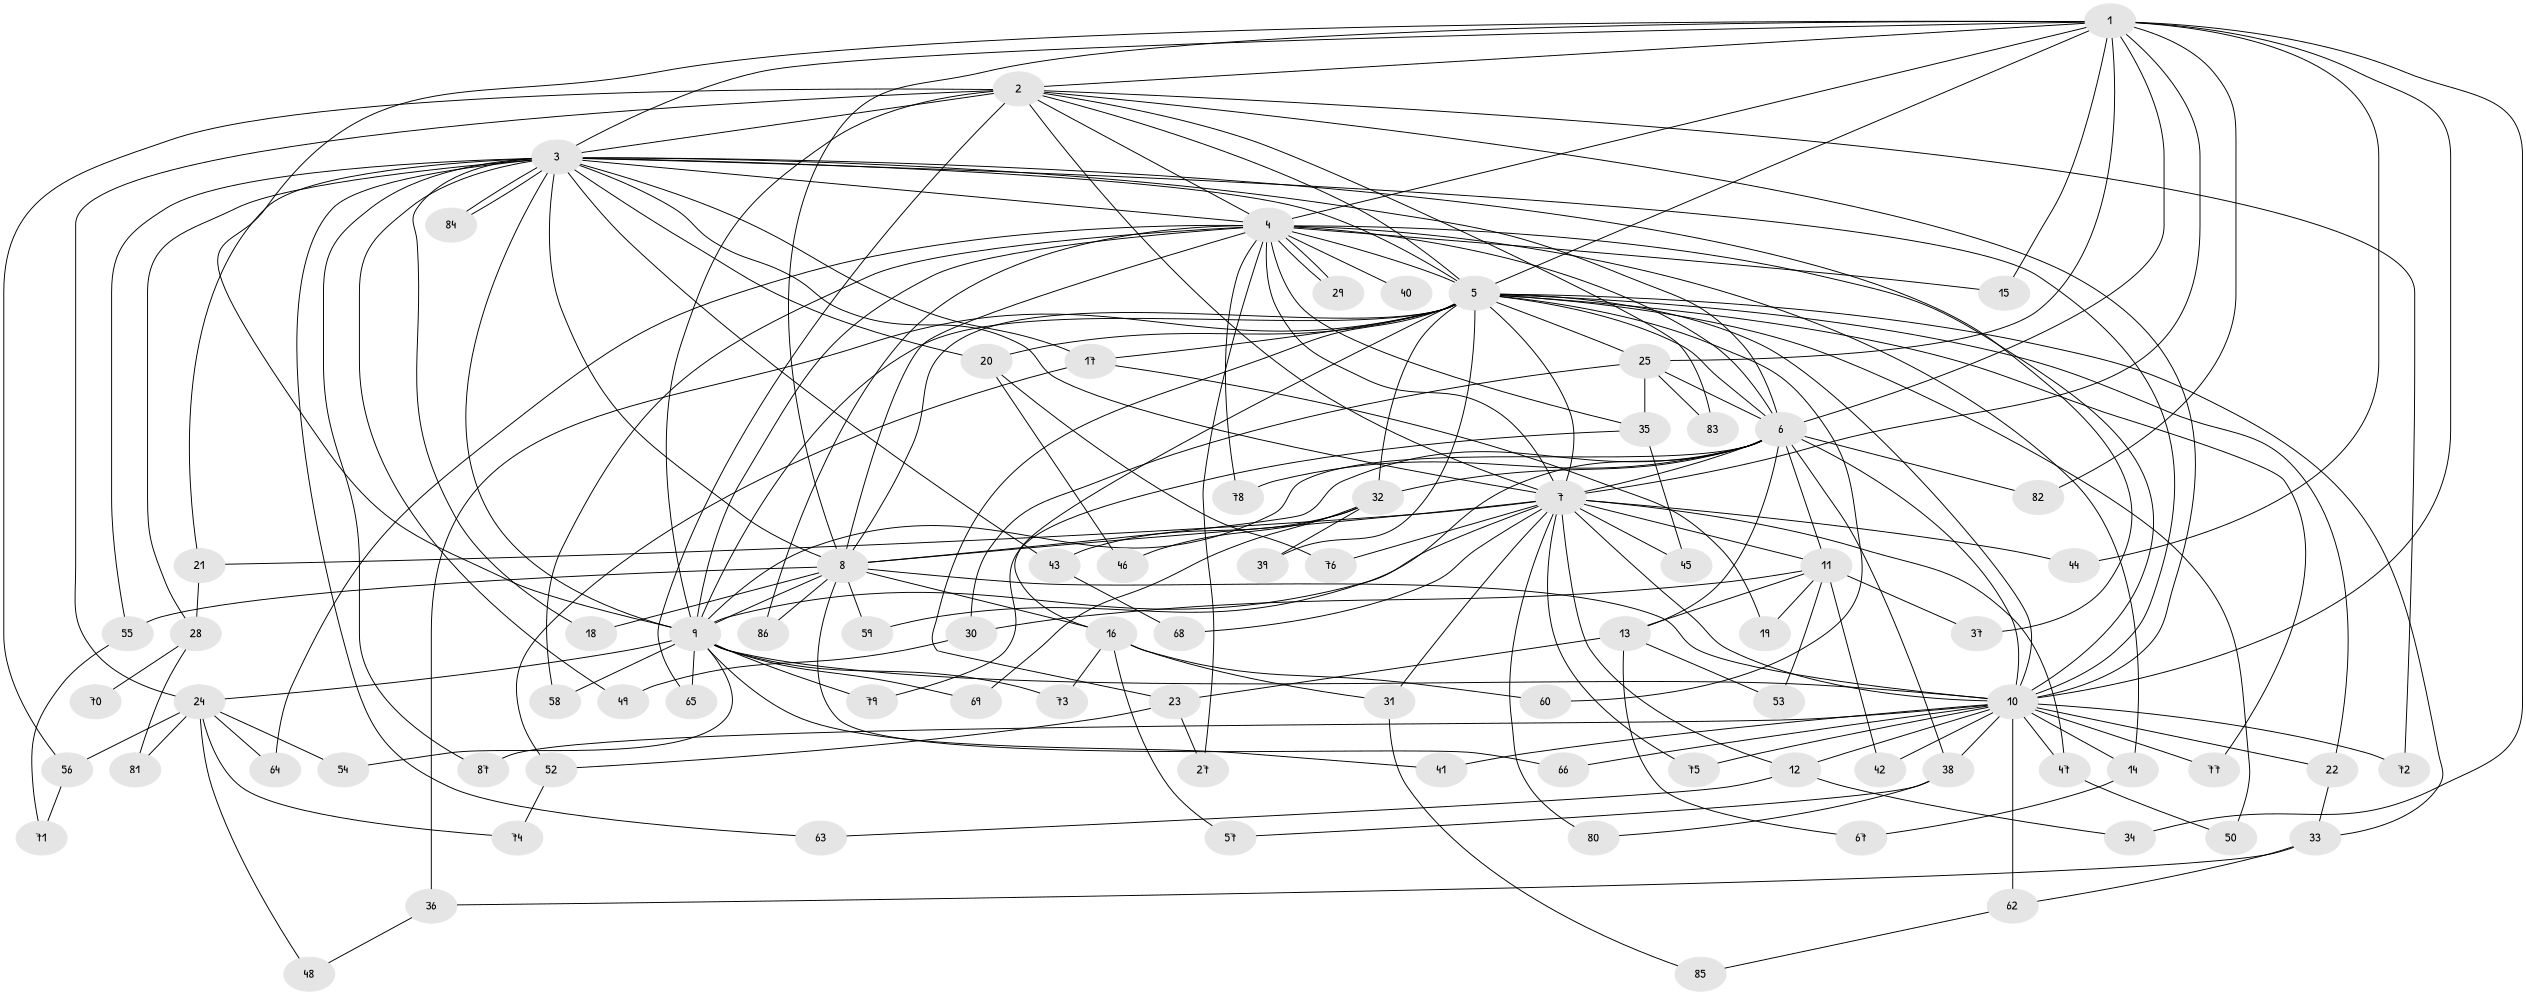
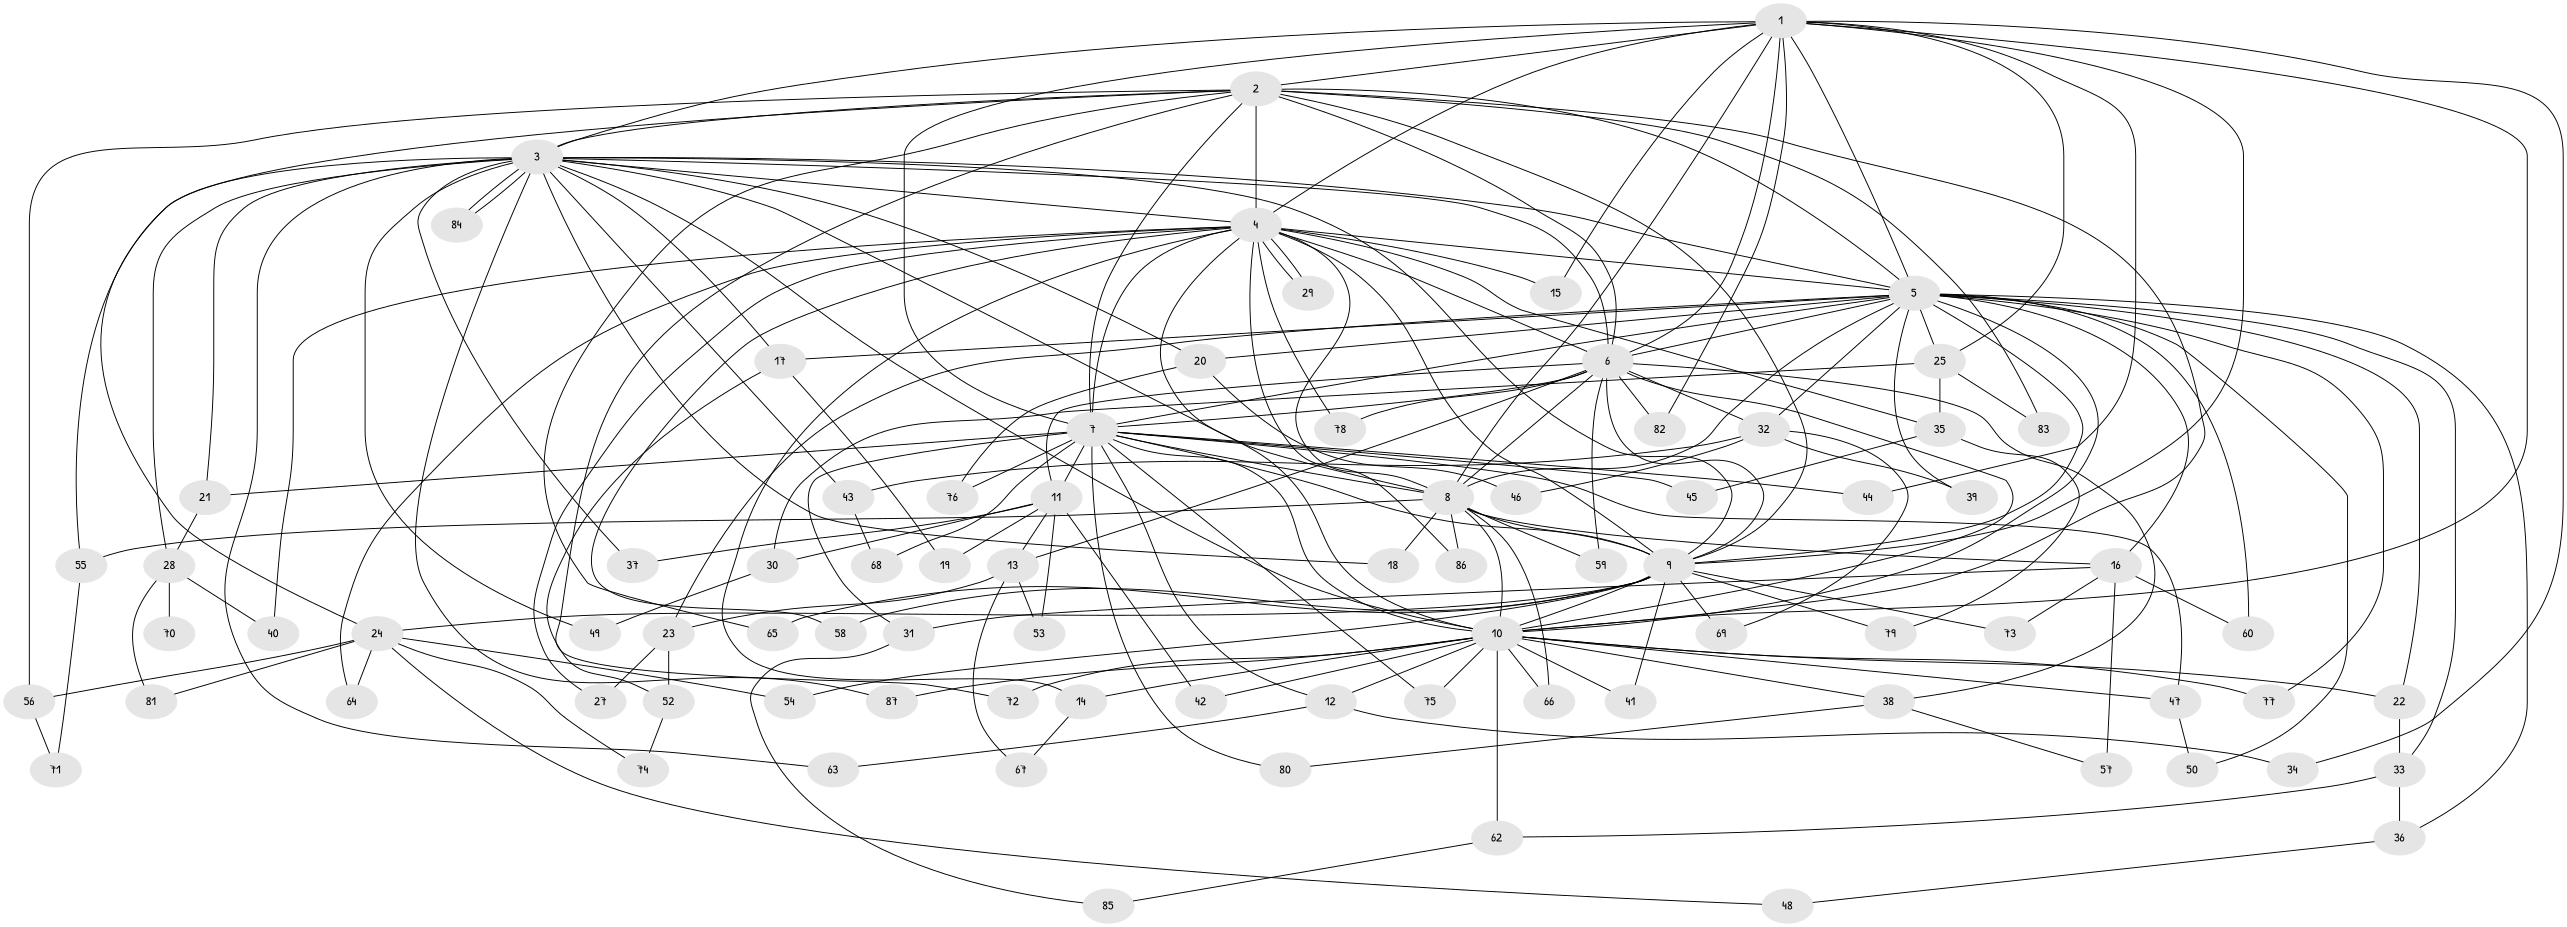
(1041, 365) -> none
(1713, 395) -> (1488, 182)
none -> (220, 599)
